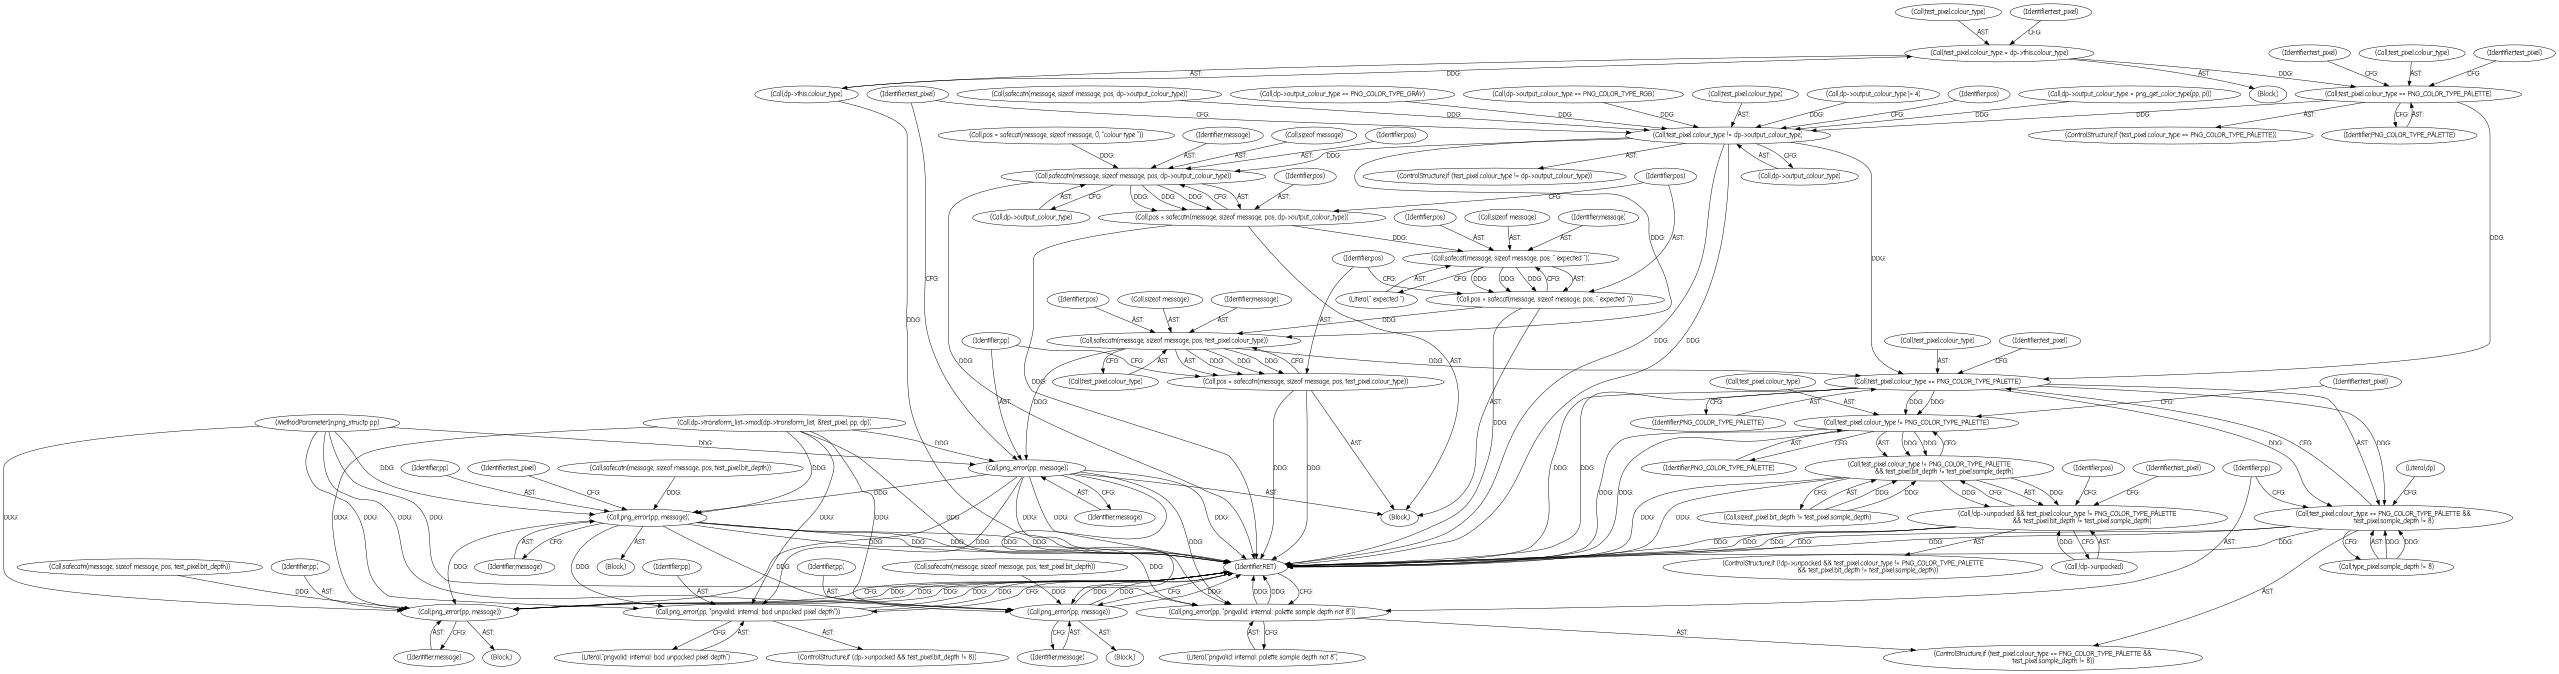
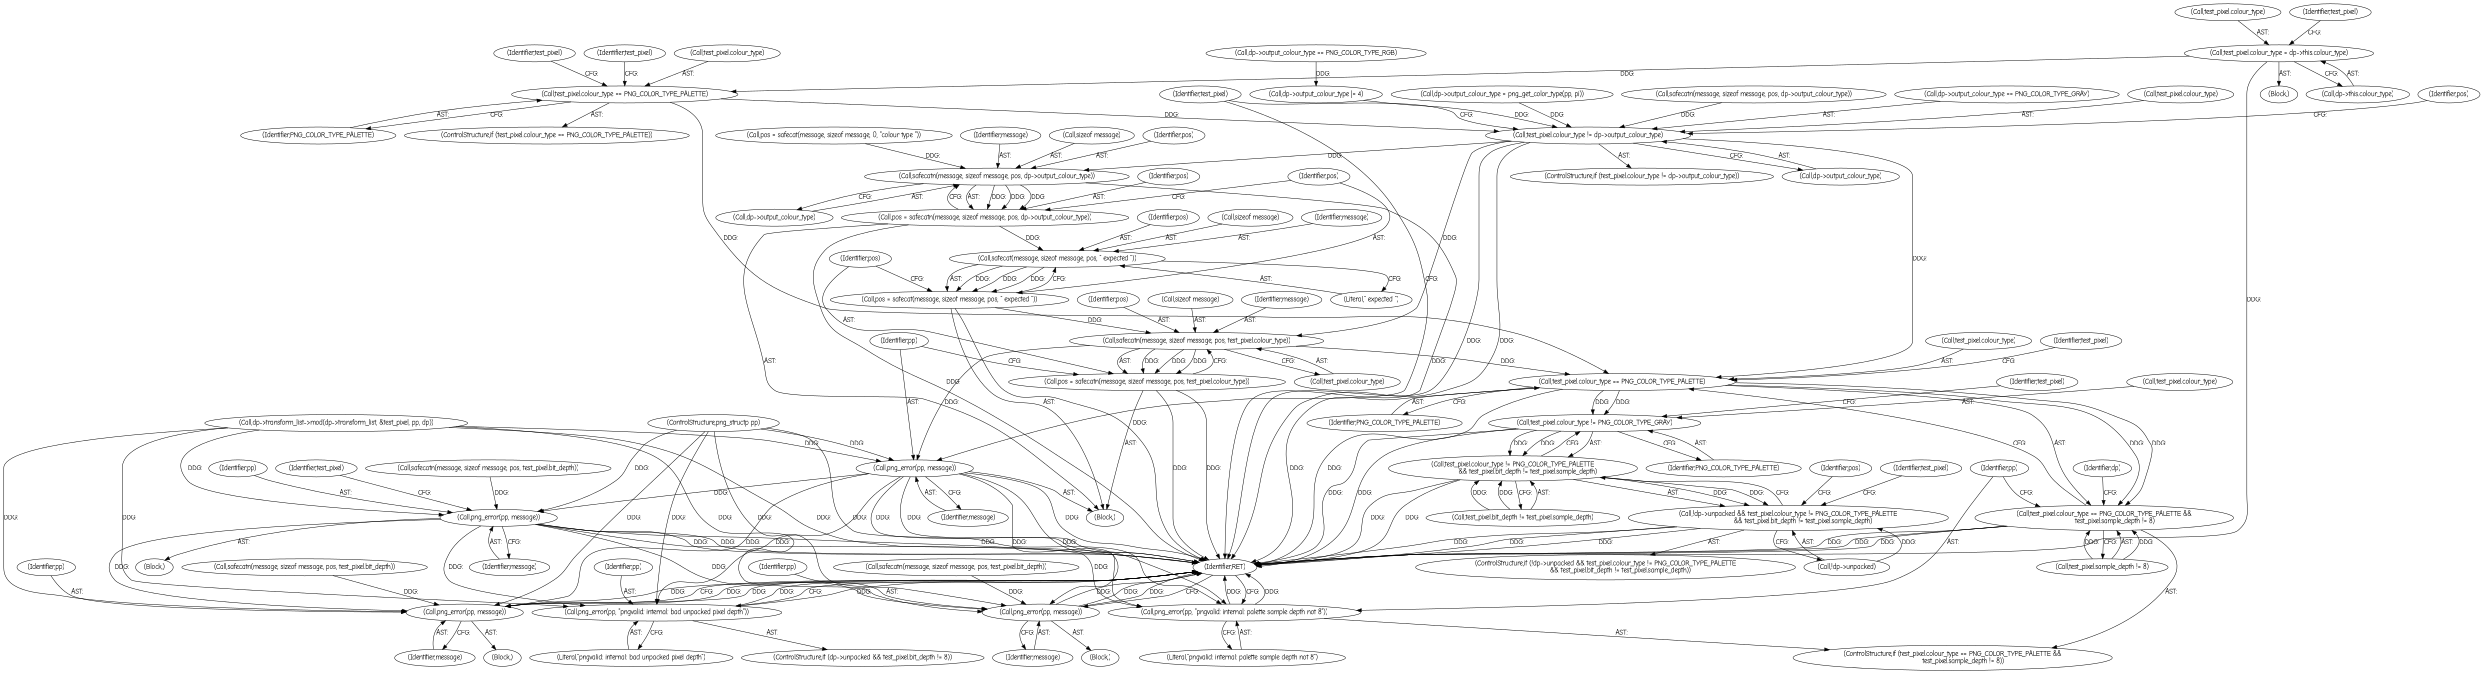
(1197, 74) -> (2333, 74)
(1455, 74) -> (2354, 74)
(1648, 114) -> (1316, 72)
(1567, 115) -> (1830, 115)
(915, 422) -> (1989, 552)
(327, 423) -> (714, 423)
(1906, 423) -> (1595, 423)
(2421, 468) -> (2102, 468)
(1798, 518) -> (1523, 518)
(2387, 567) -> (2102, 567)
